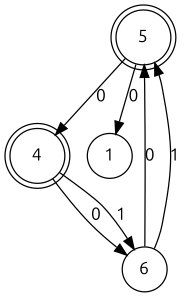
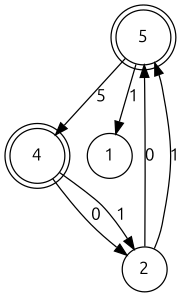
(102, 97) -> (102, 97)
(134, 97) -> (134, 97)
(145, 269) -> (145, 269)
